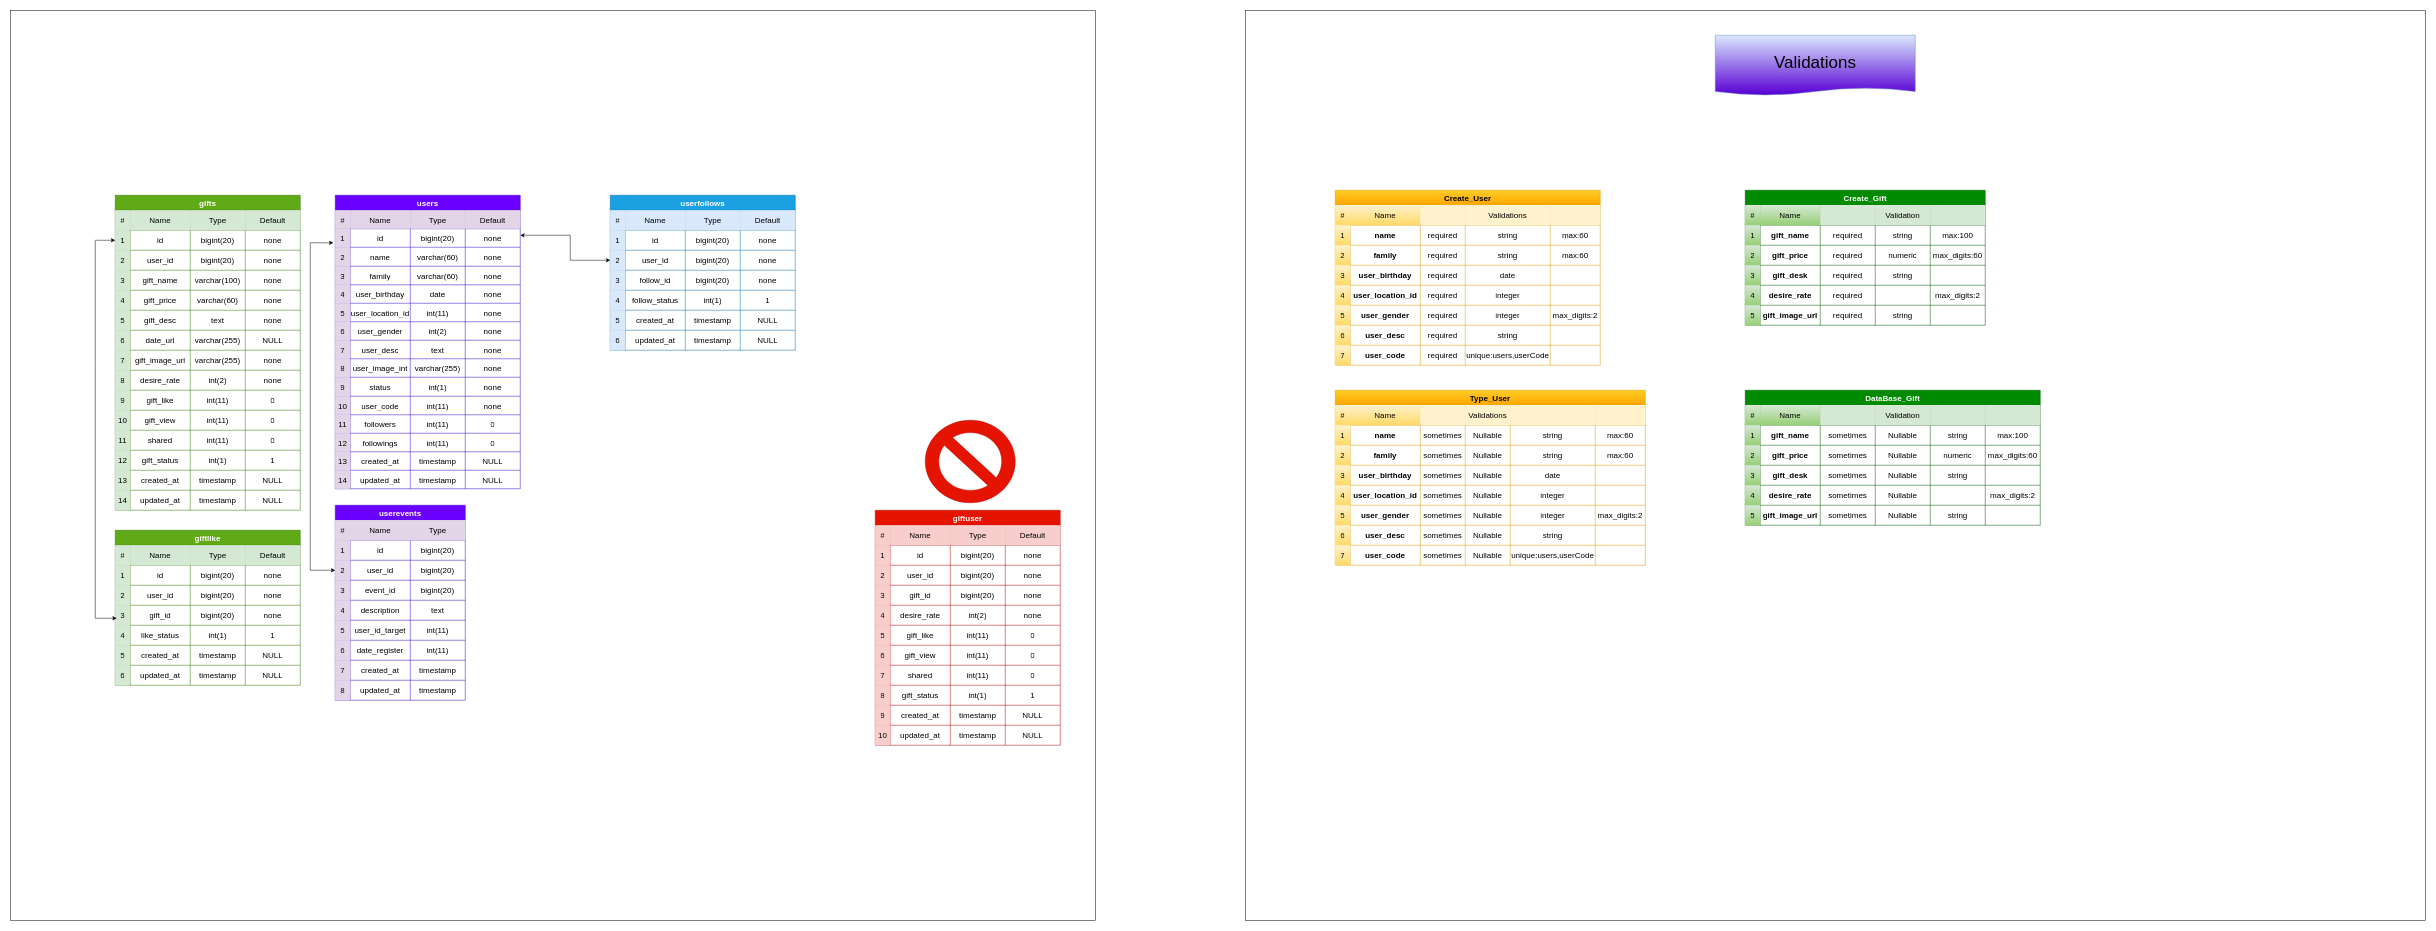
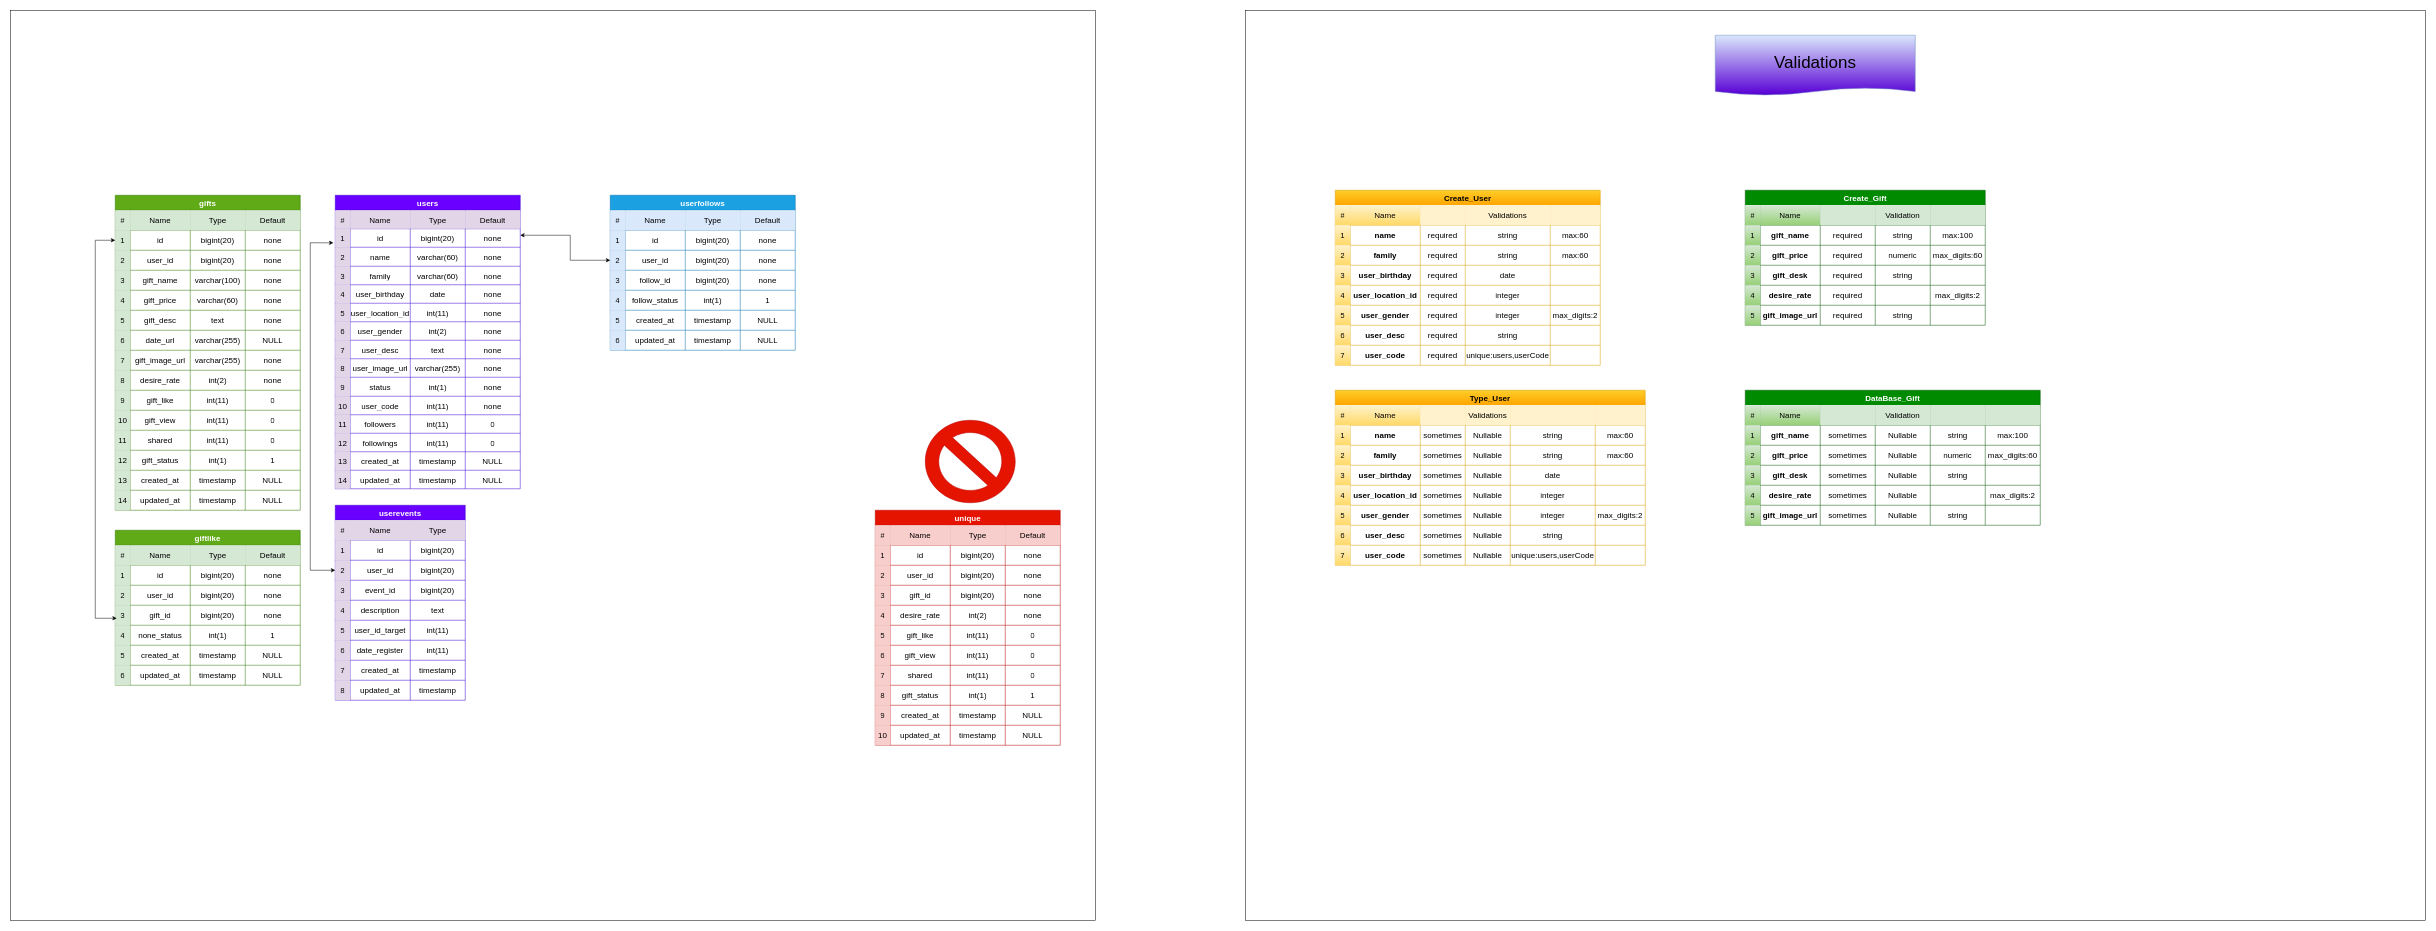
(380, 368) -> (380, 368)
(968, 518) -> (968, 518)
(160, 635) -> (160, 635)
